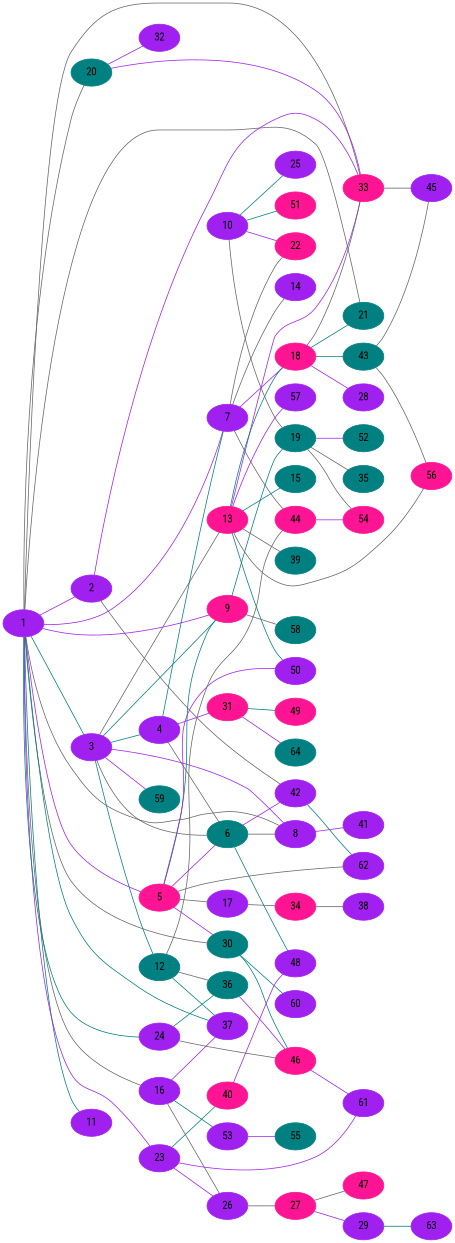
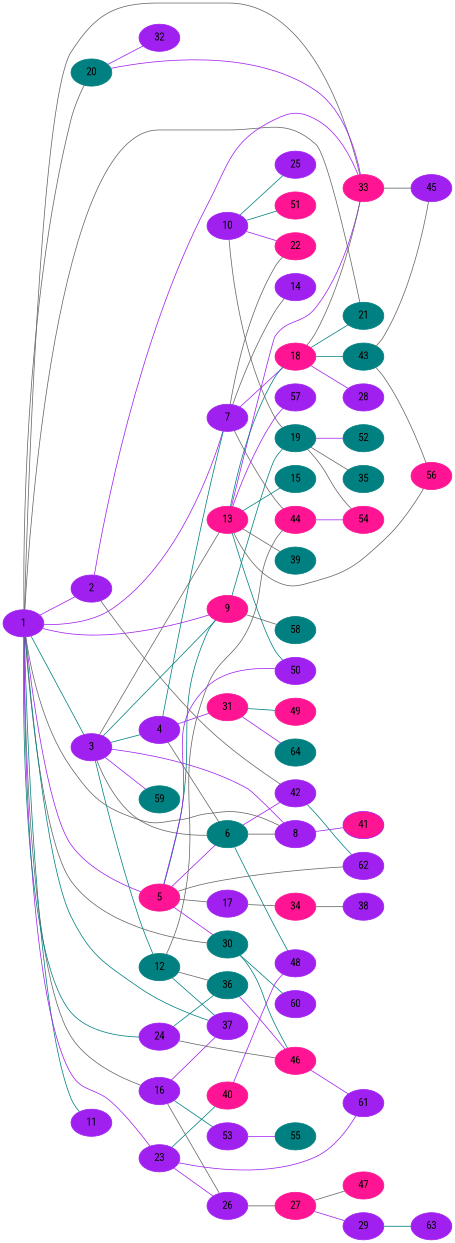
(363, 825) -> (363, 825)
